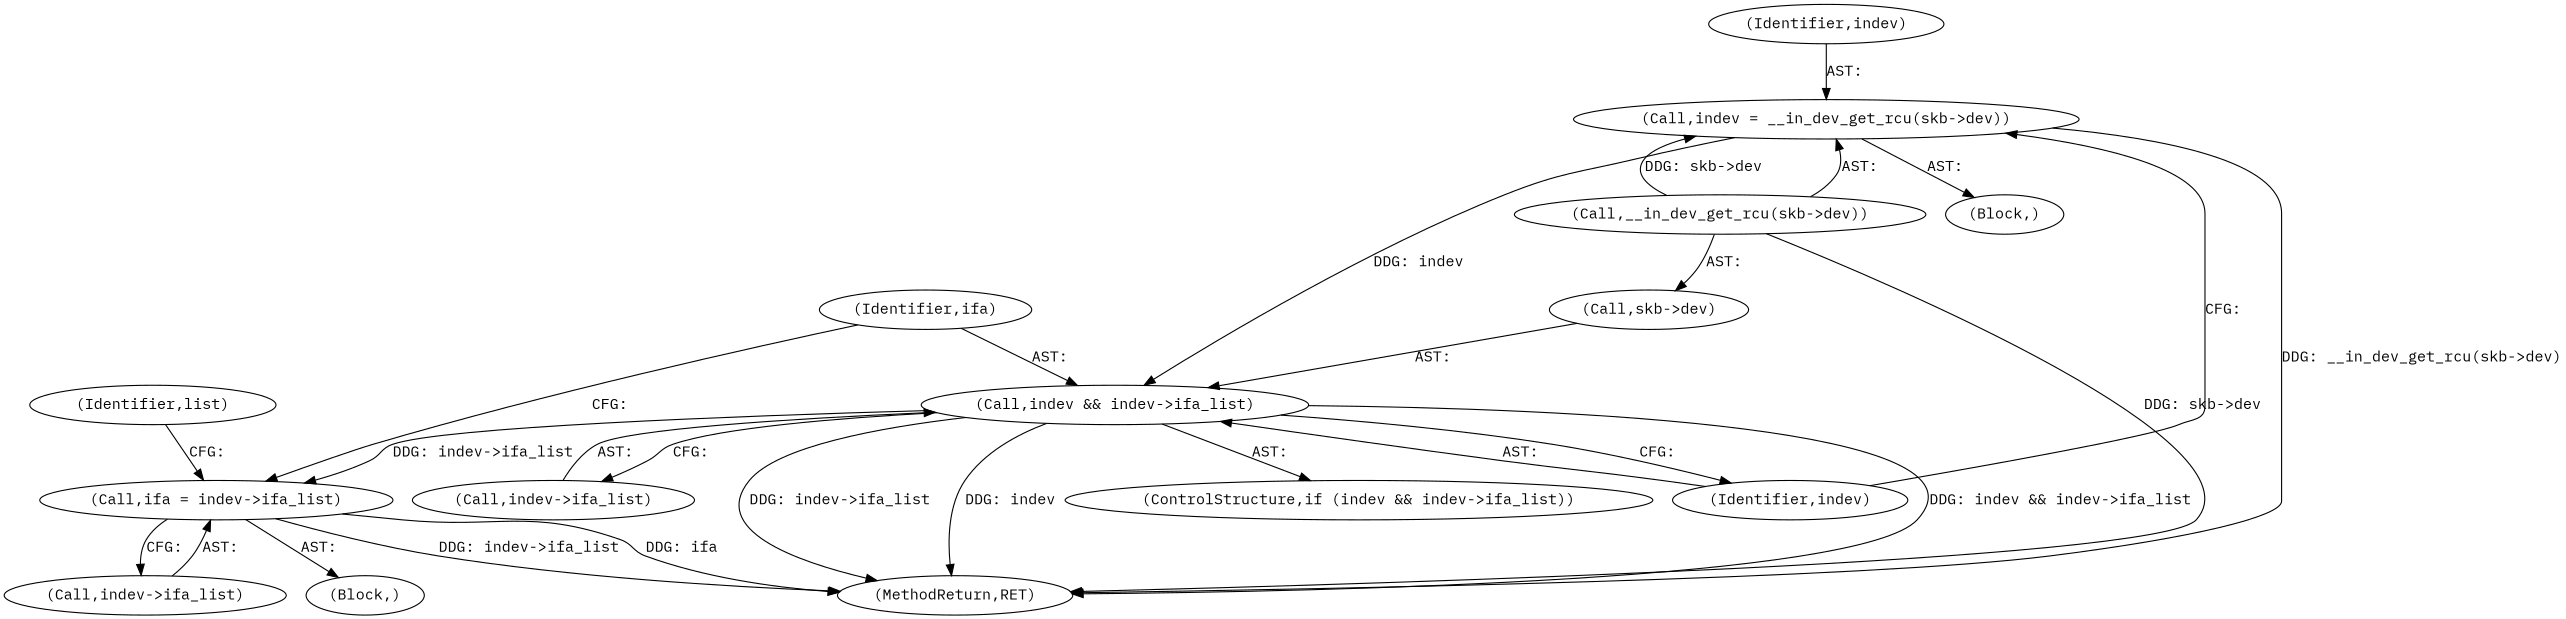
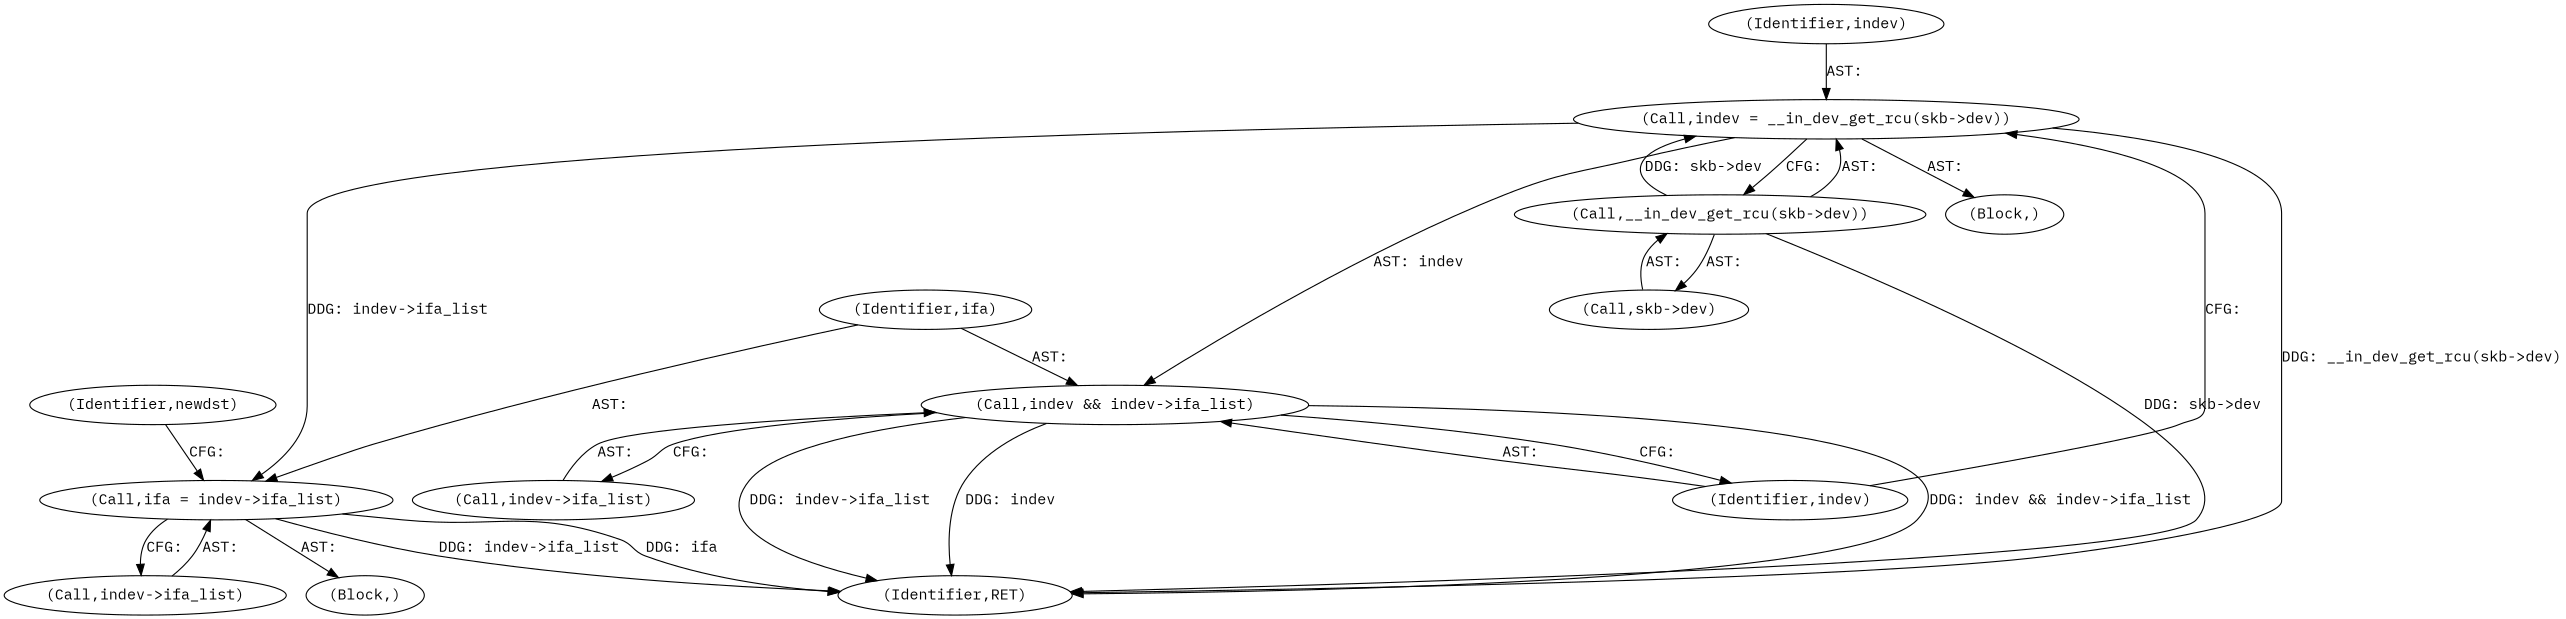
none -> (1780, 164)
(1419, 262) -> (1419, 262)
(1398, 355) -> (1642, 262)
(153, 405) -> (153, 405)
(615, 405) -> (615, 405)
(617, 422) -> (800, 146)
(1359, 500) -> none
(955, 595) -> (955, 595)
